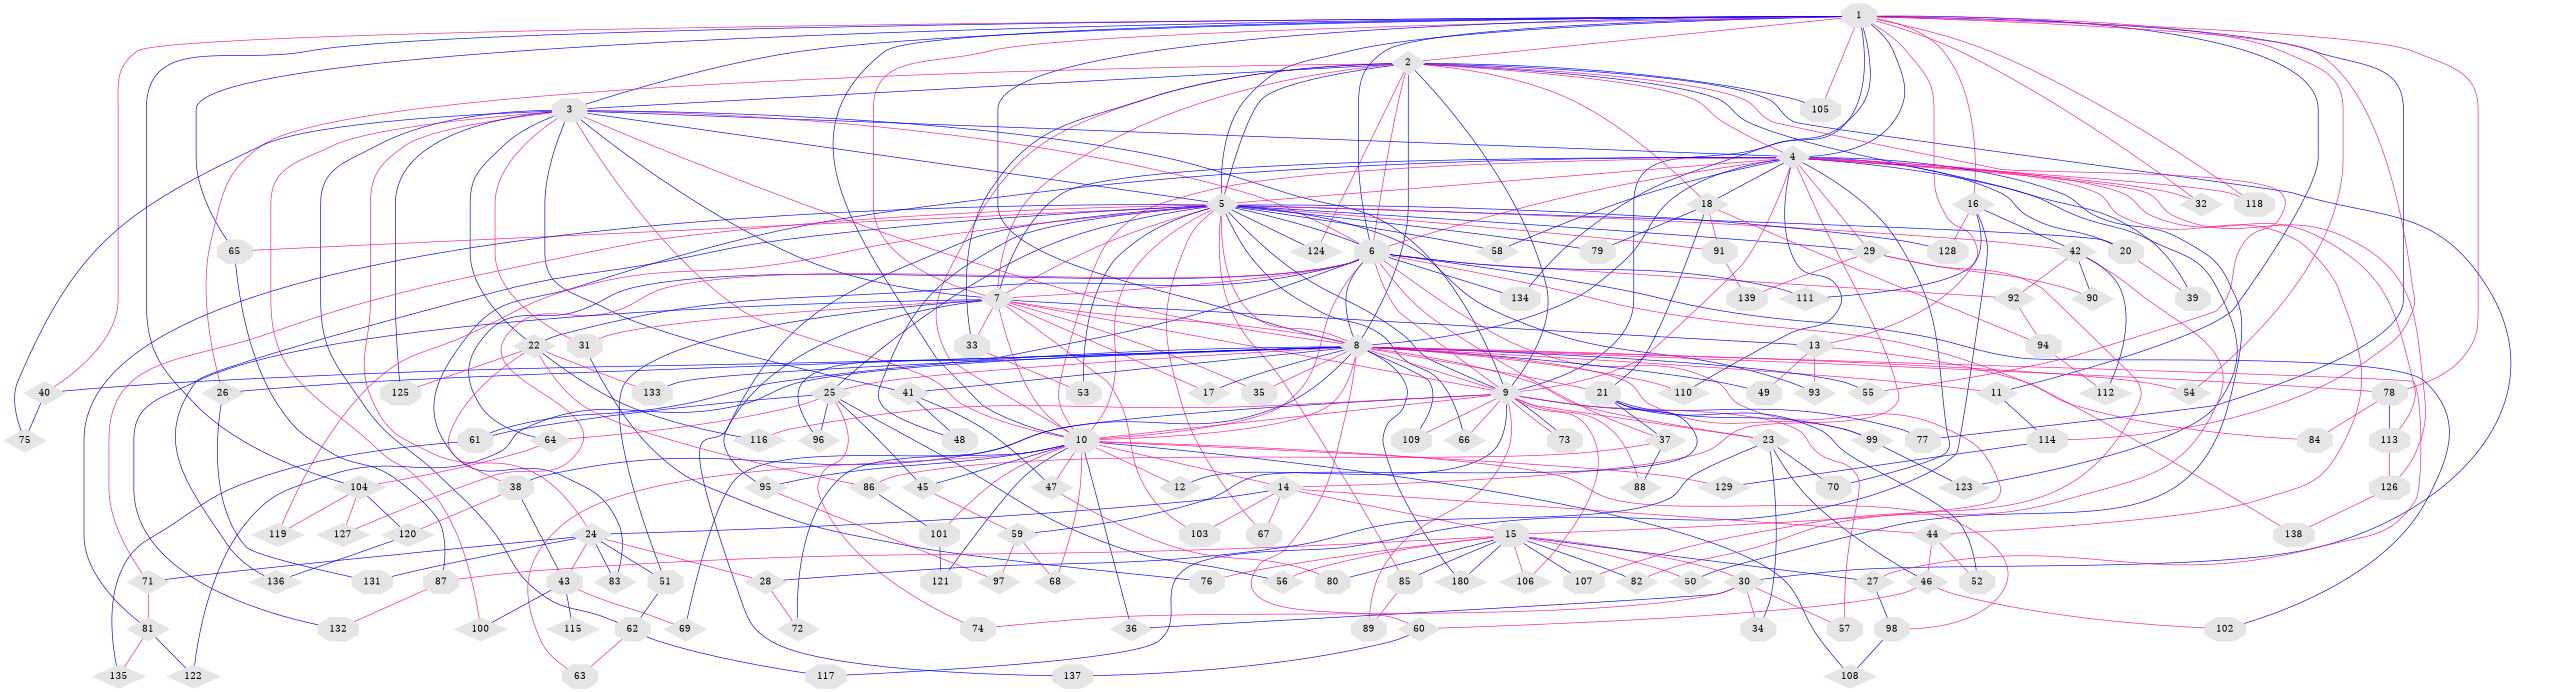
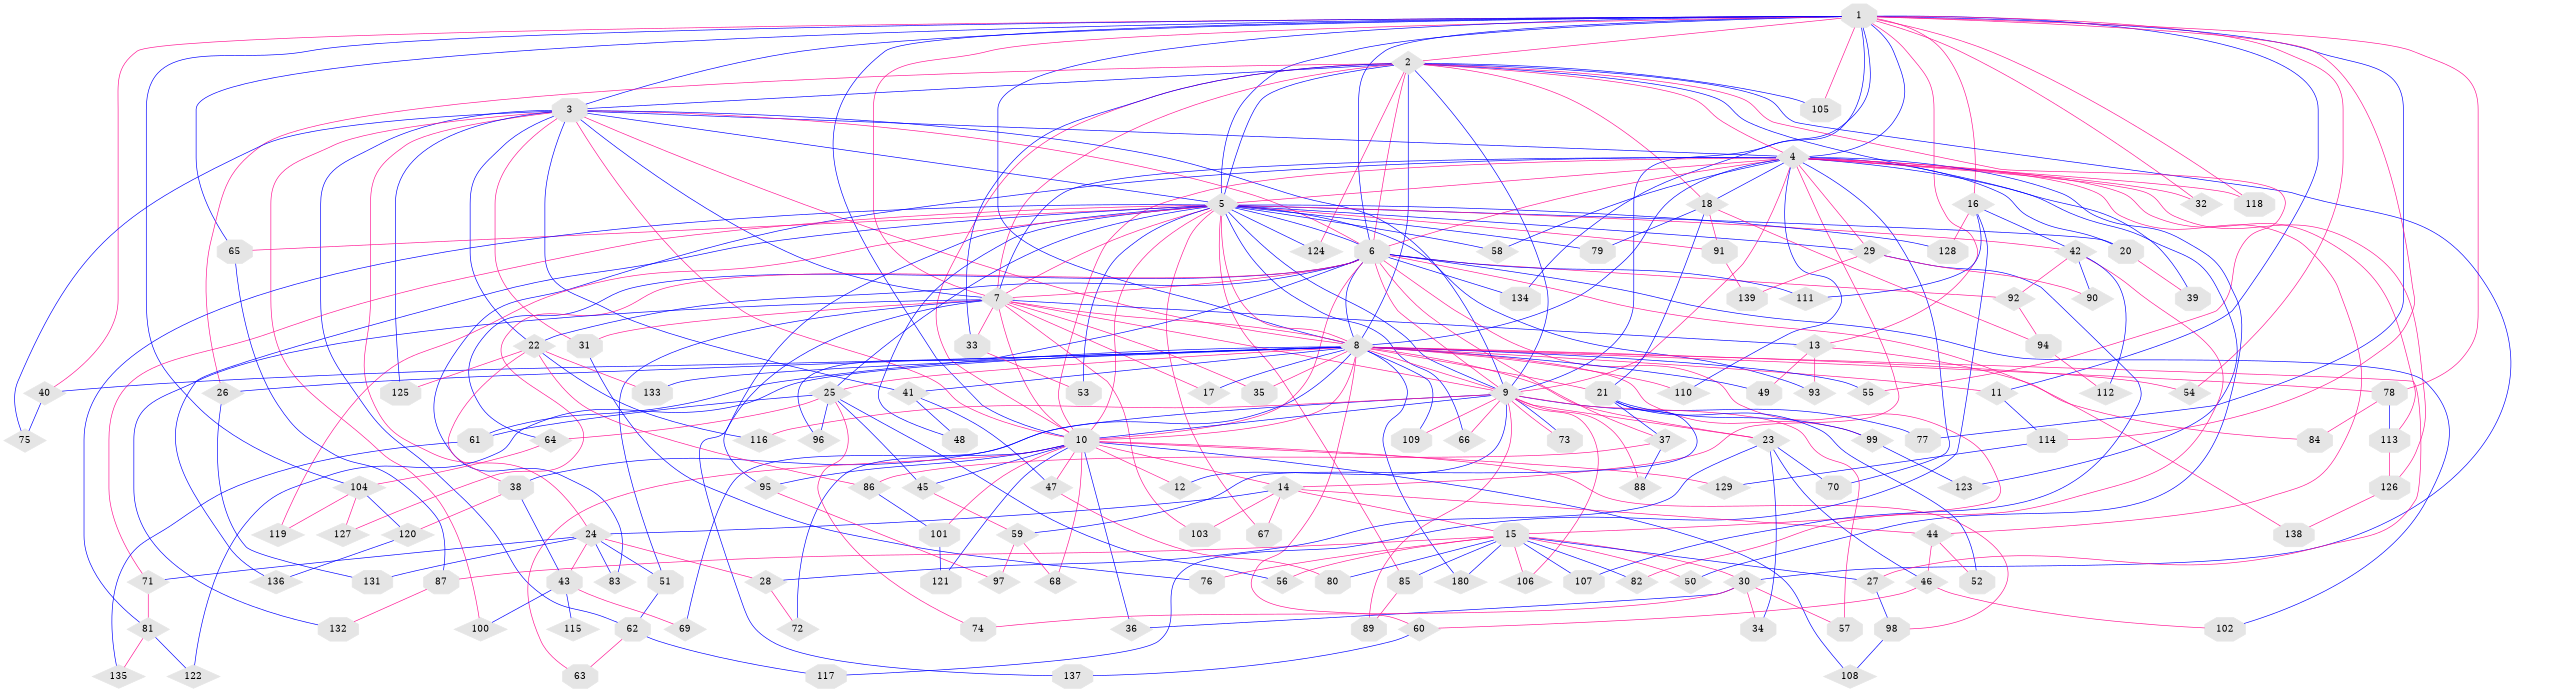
(1276, 419) -> (1276, 419)
(2045, 496) -> (2045, 496)
